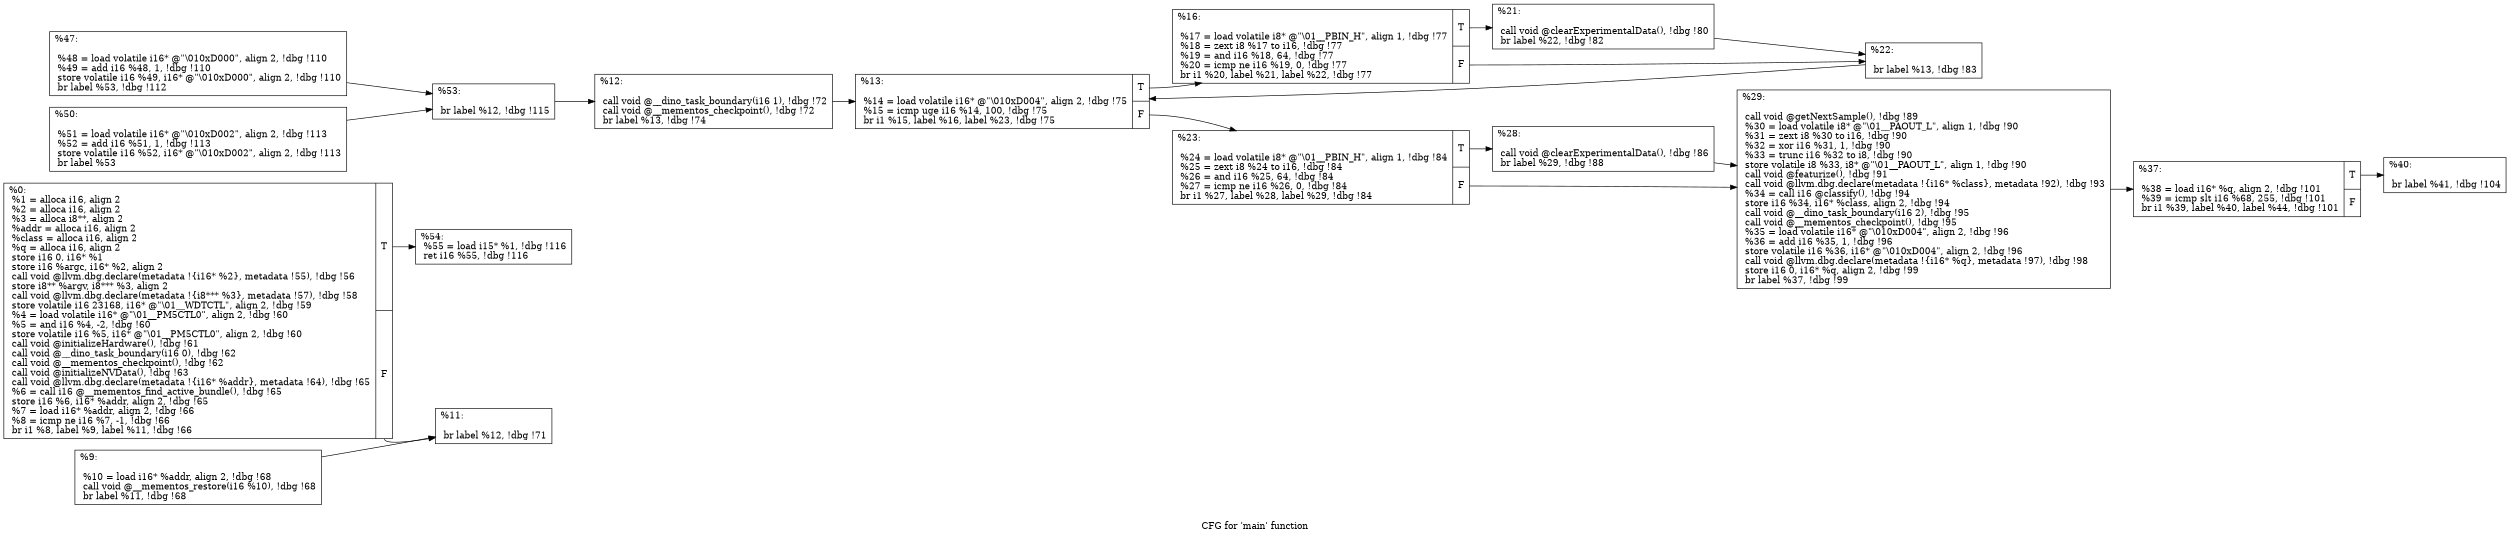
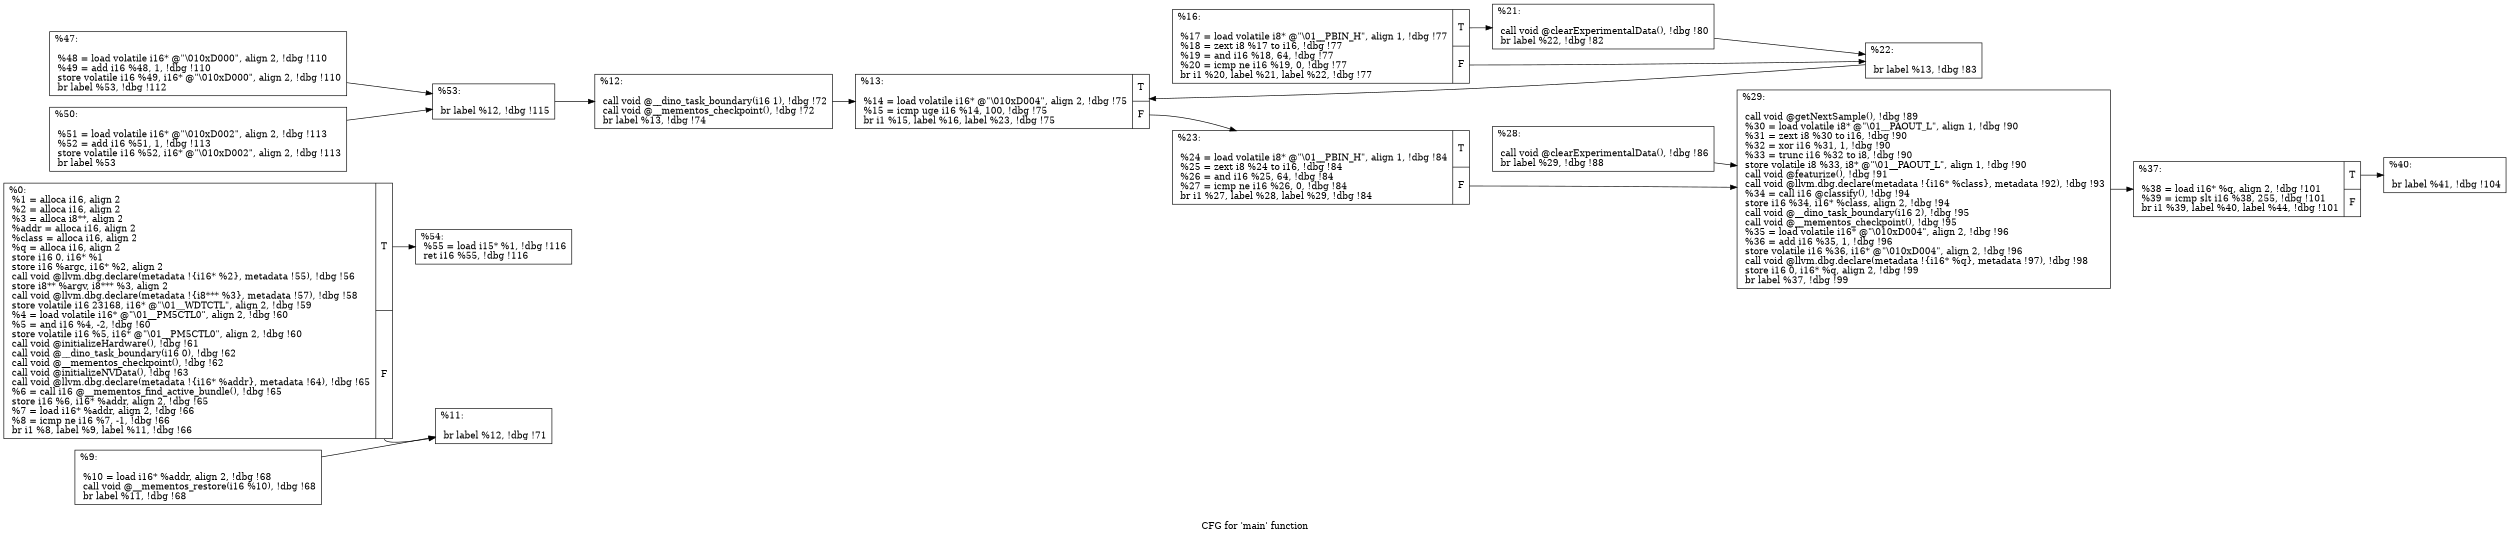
(1172, 87) -> none
(1478, 149) -> none
(2232, 199) -> (2232, 199)
